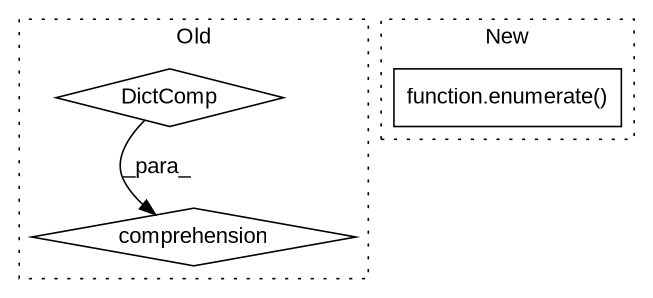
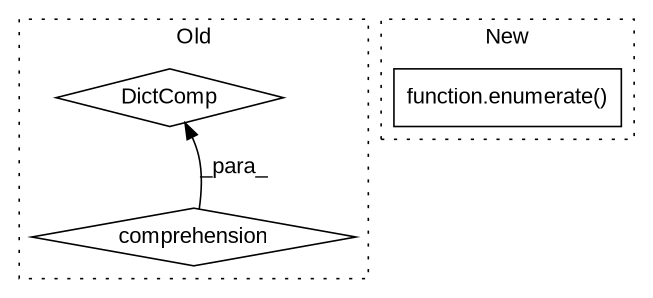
(120, 162) -> (201, 173)
